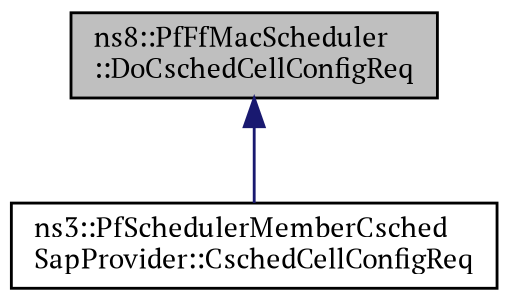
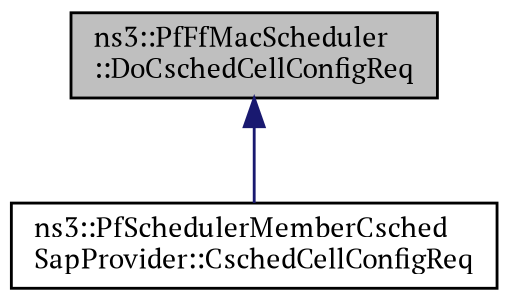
(254, 55) -> (254, 55)
